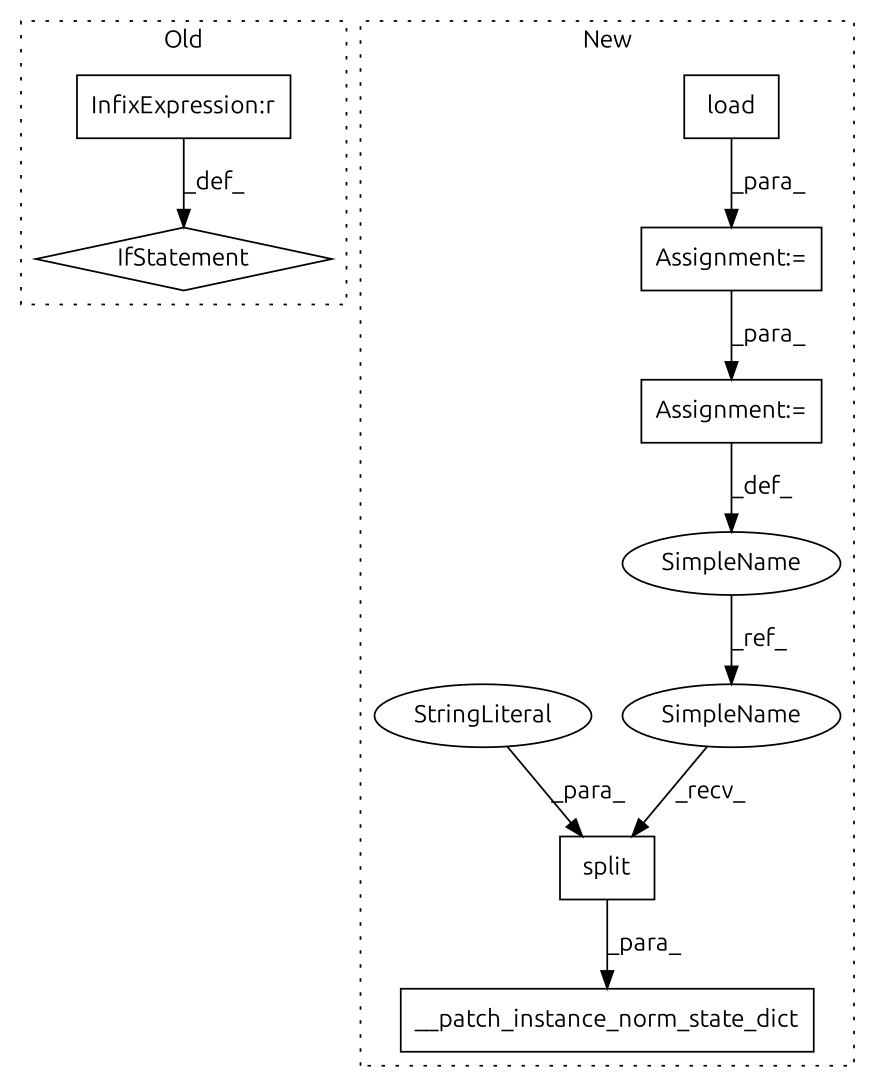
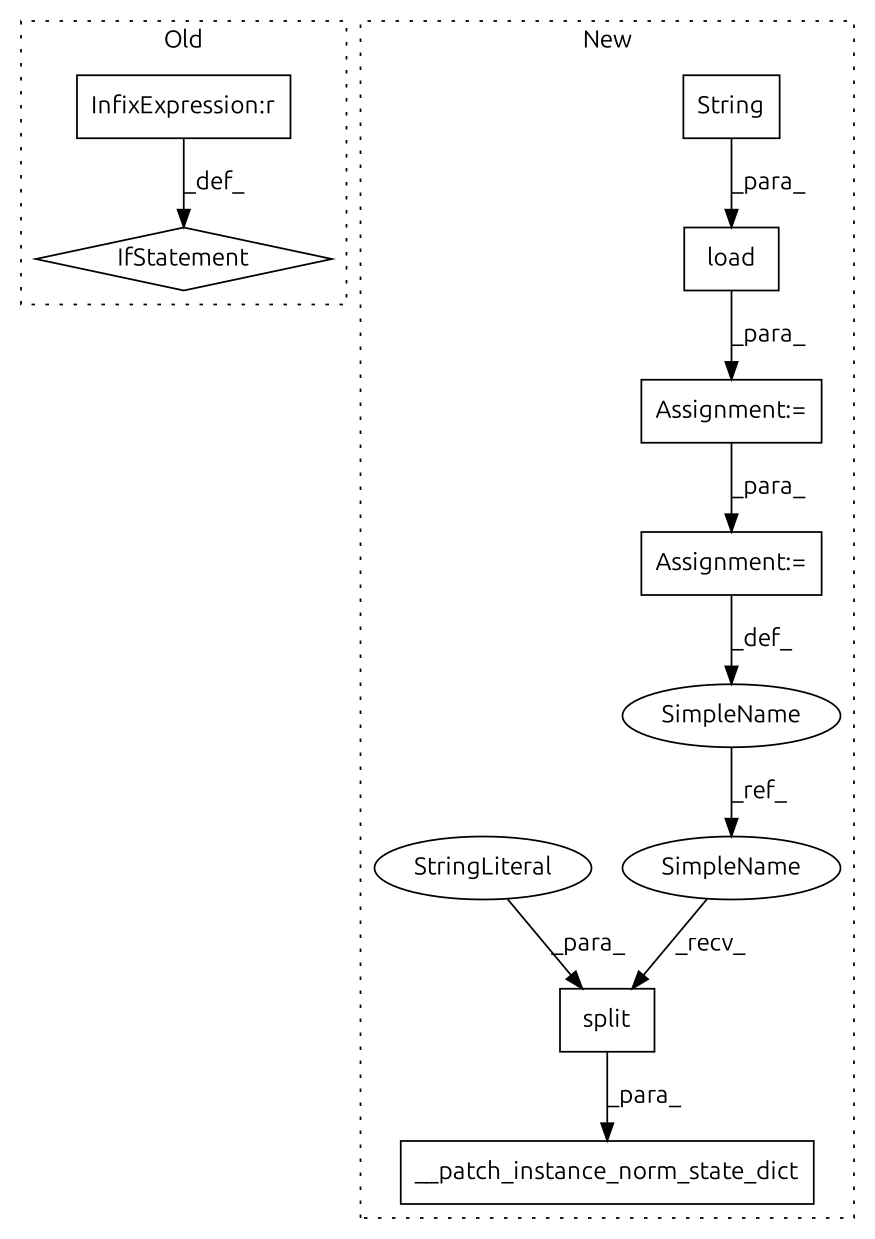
none -> (732, 107)
